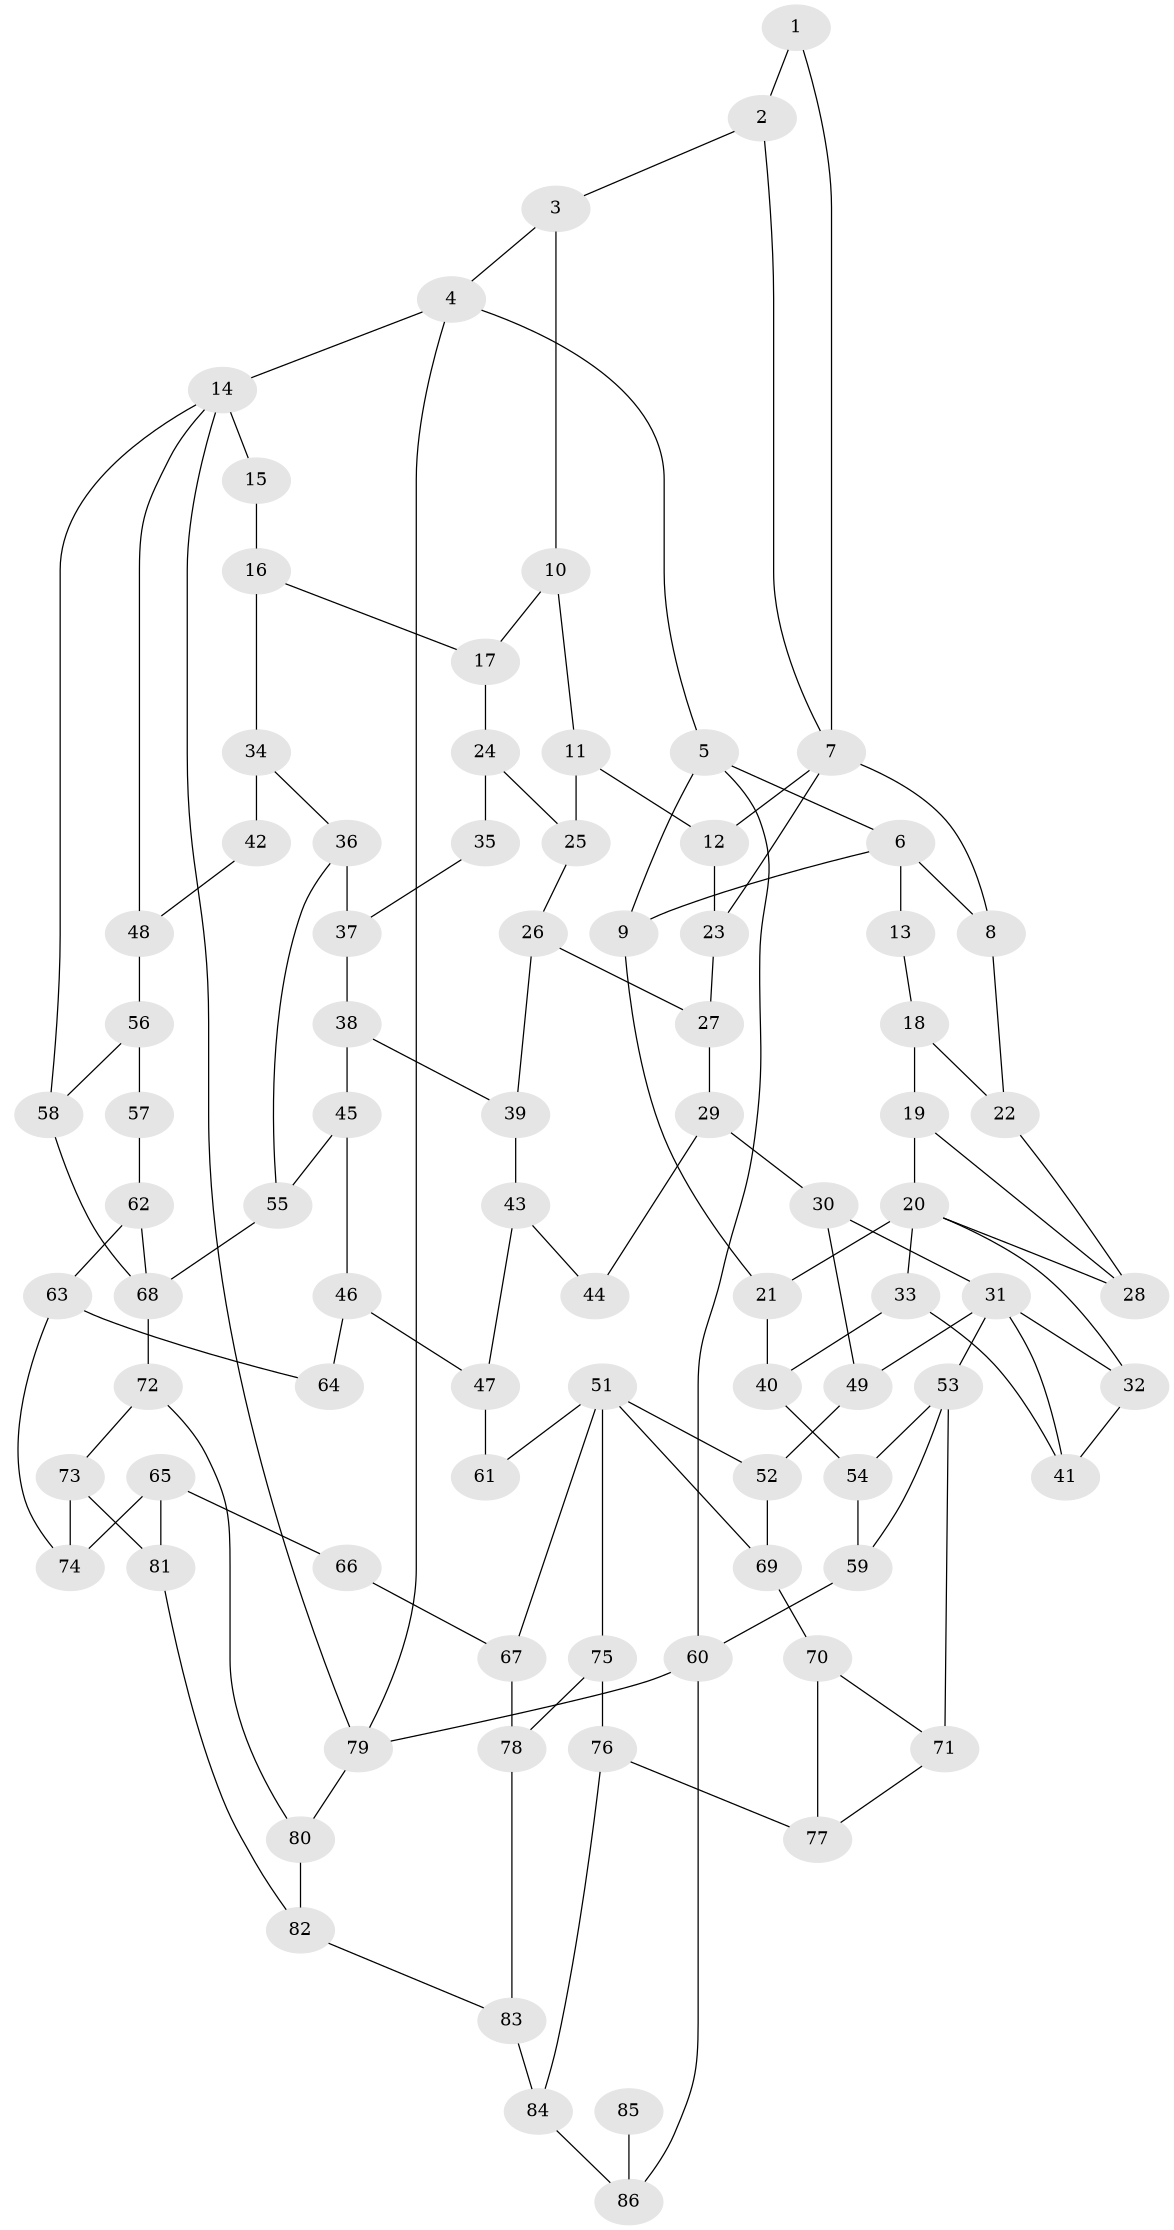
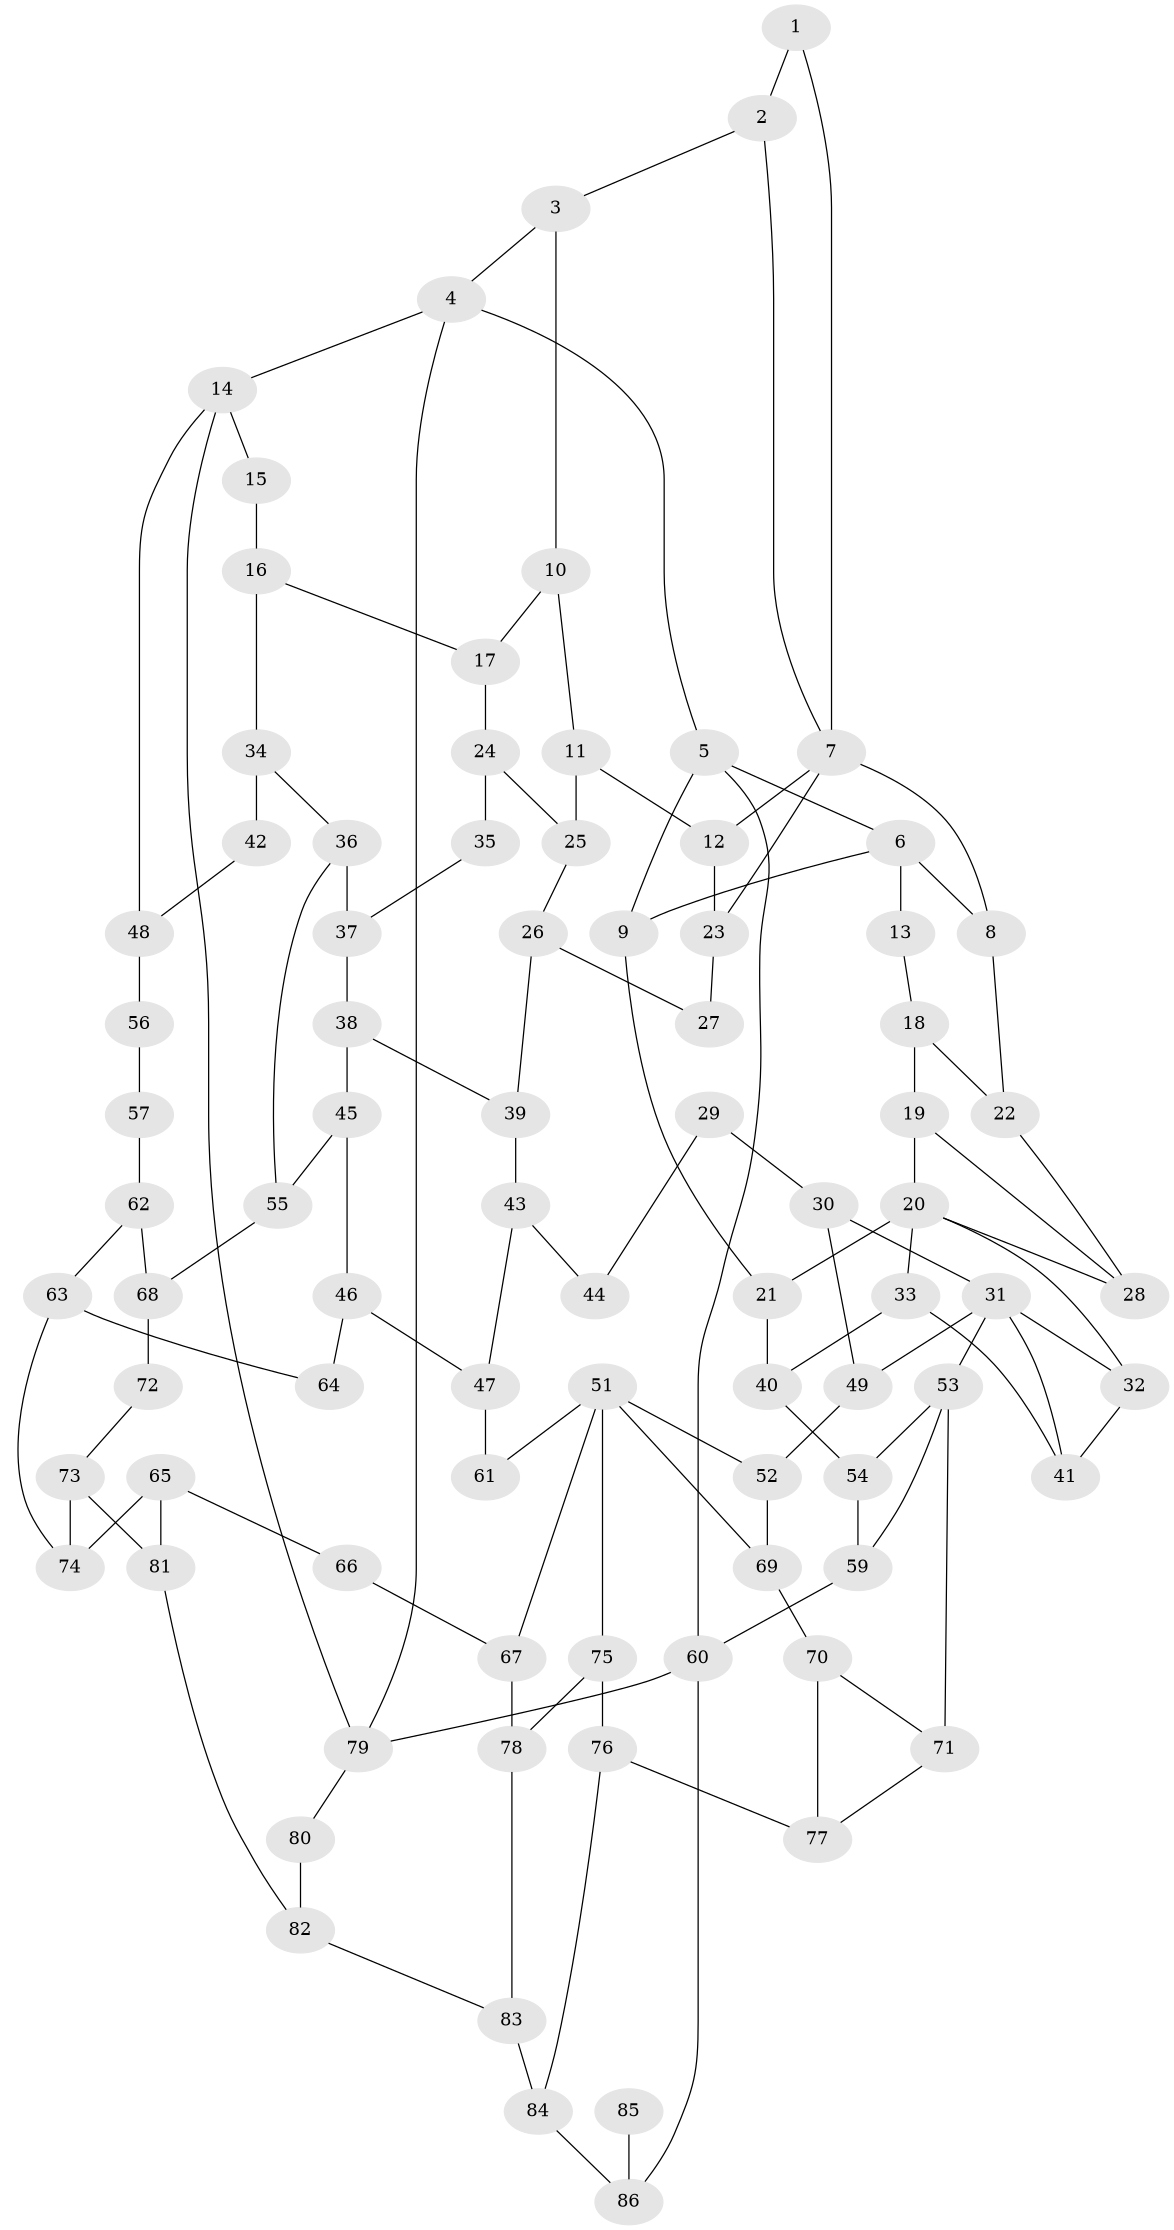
(709, 1070) -> none
(49, 1115) -> none
(230, 1609) -> none
